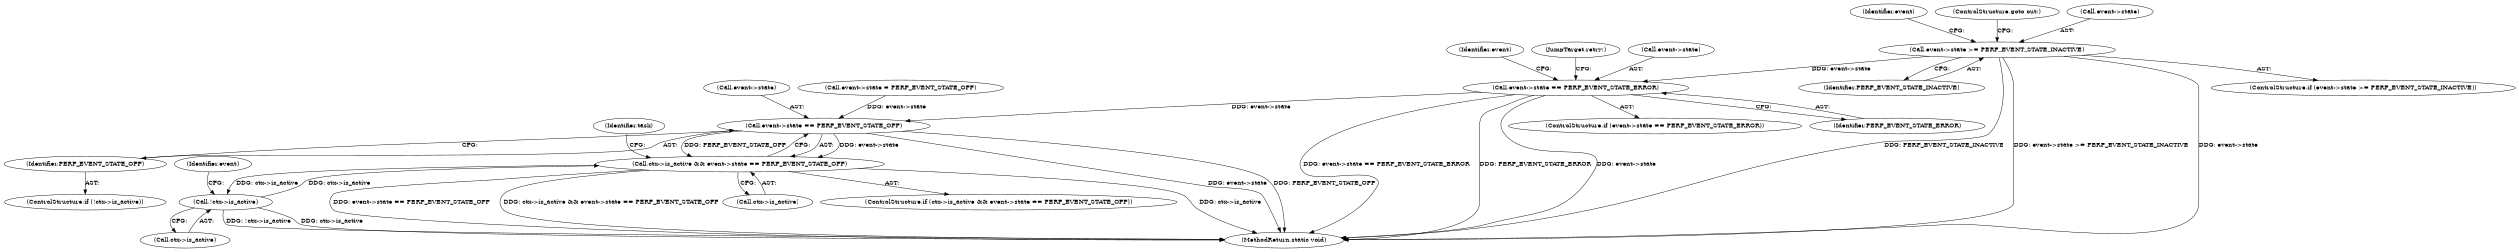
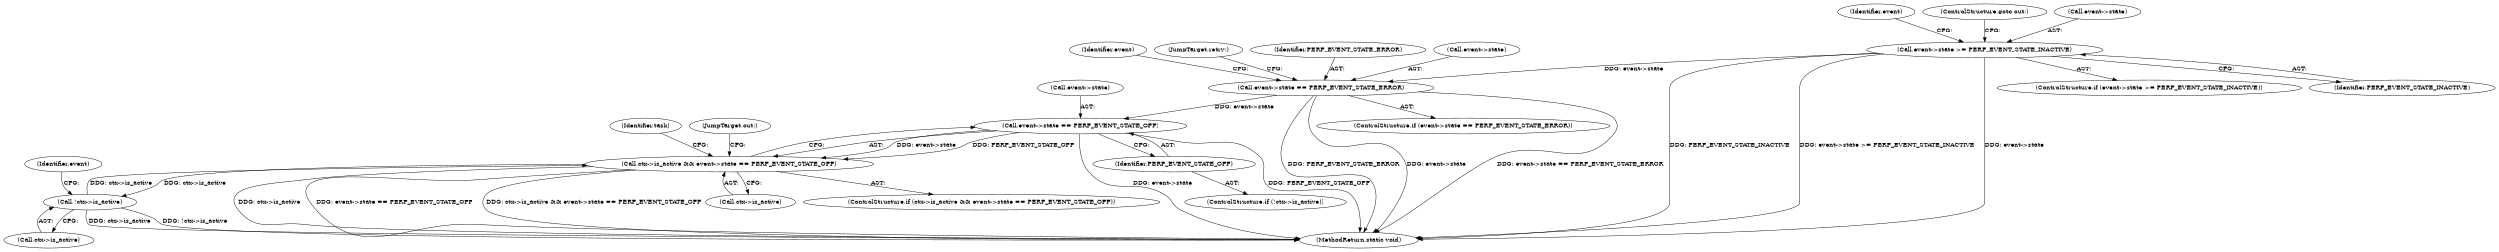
(901, 88) -> none
(1737, 107) -> none
none -> (730, 126)
